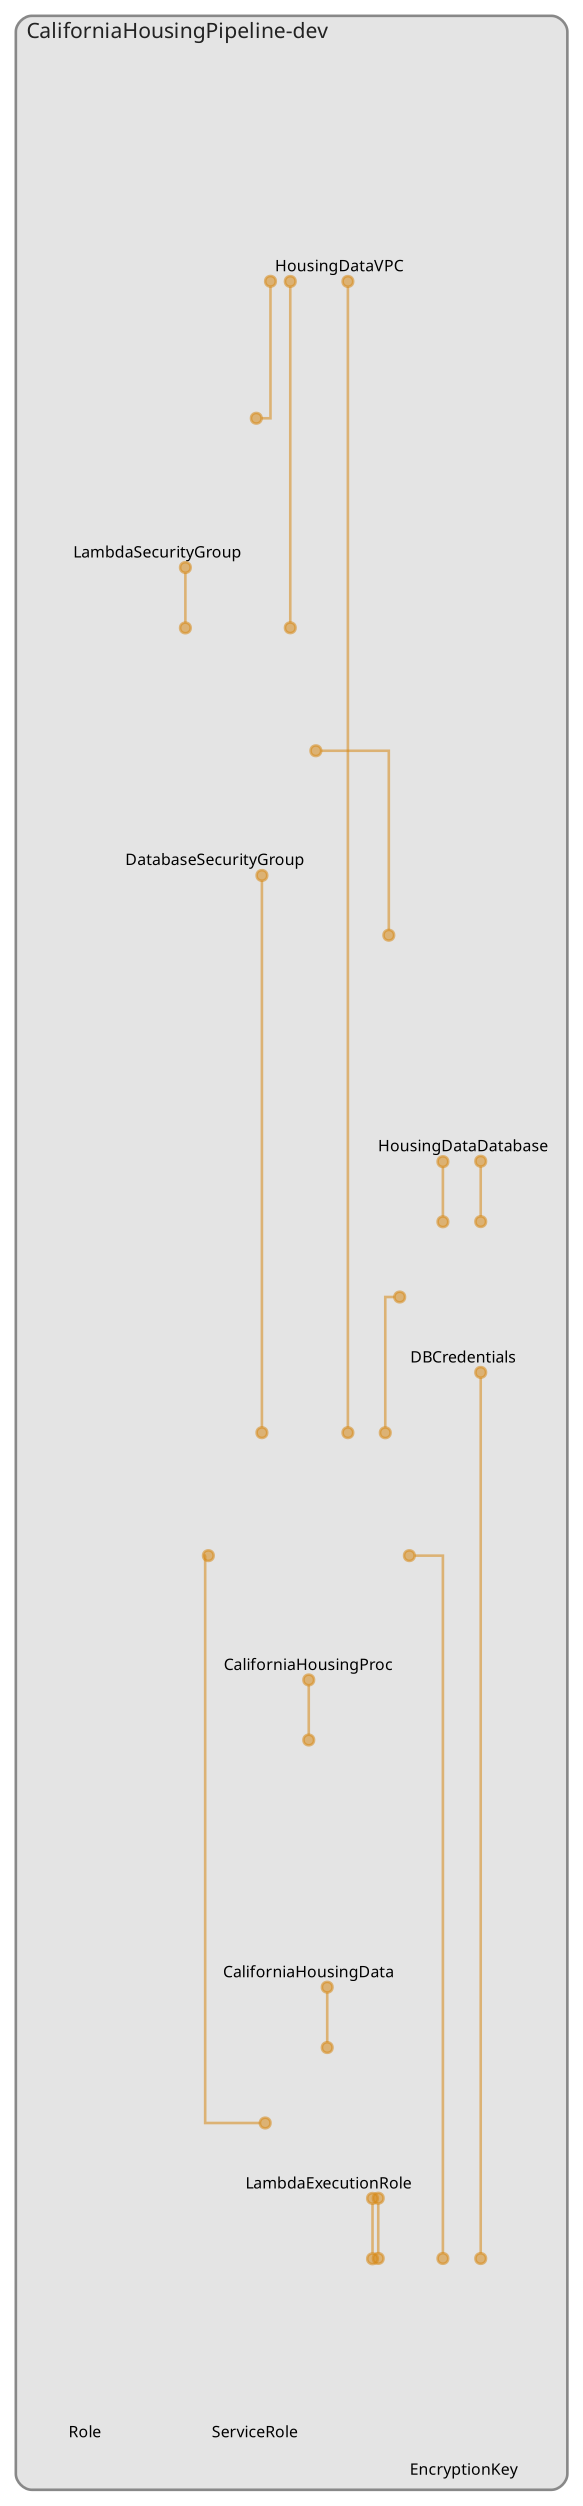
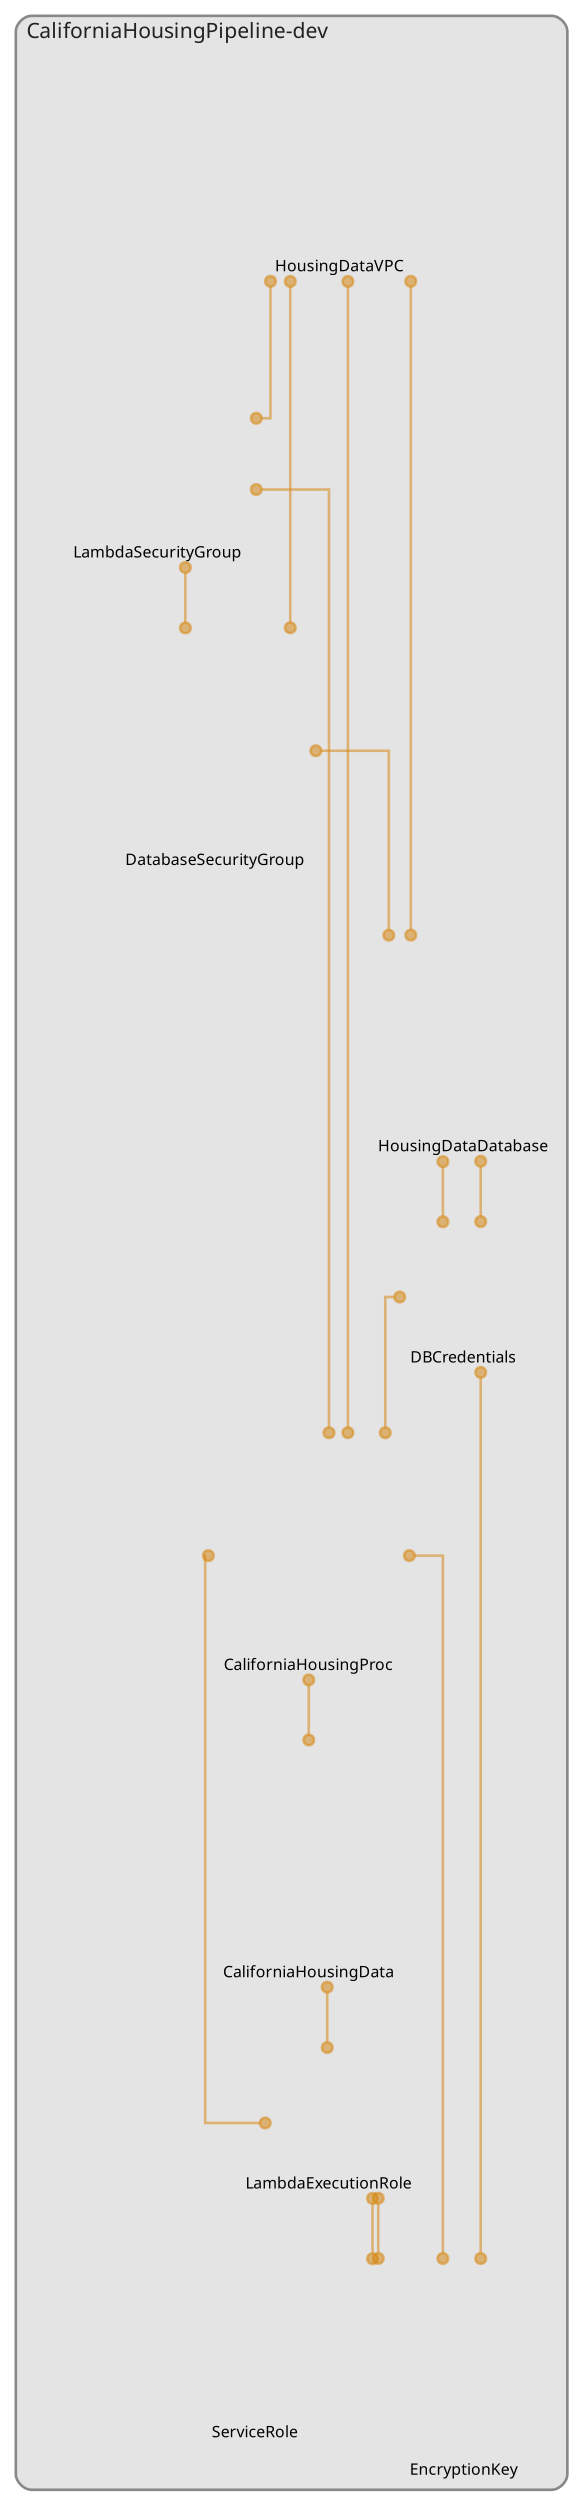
none -> (411, 608)
(262, 1154) -> (329, 925)
(83, 2372) -> none
